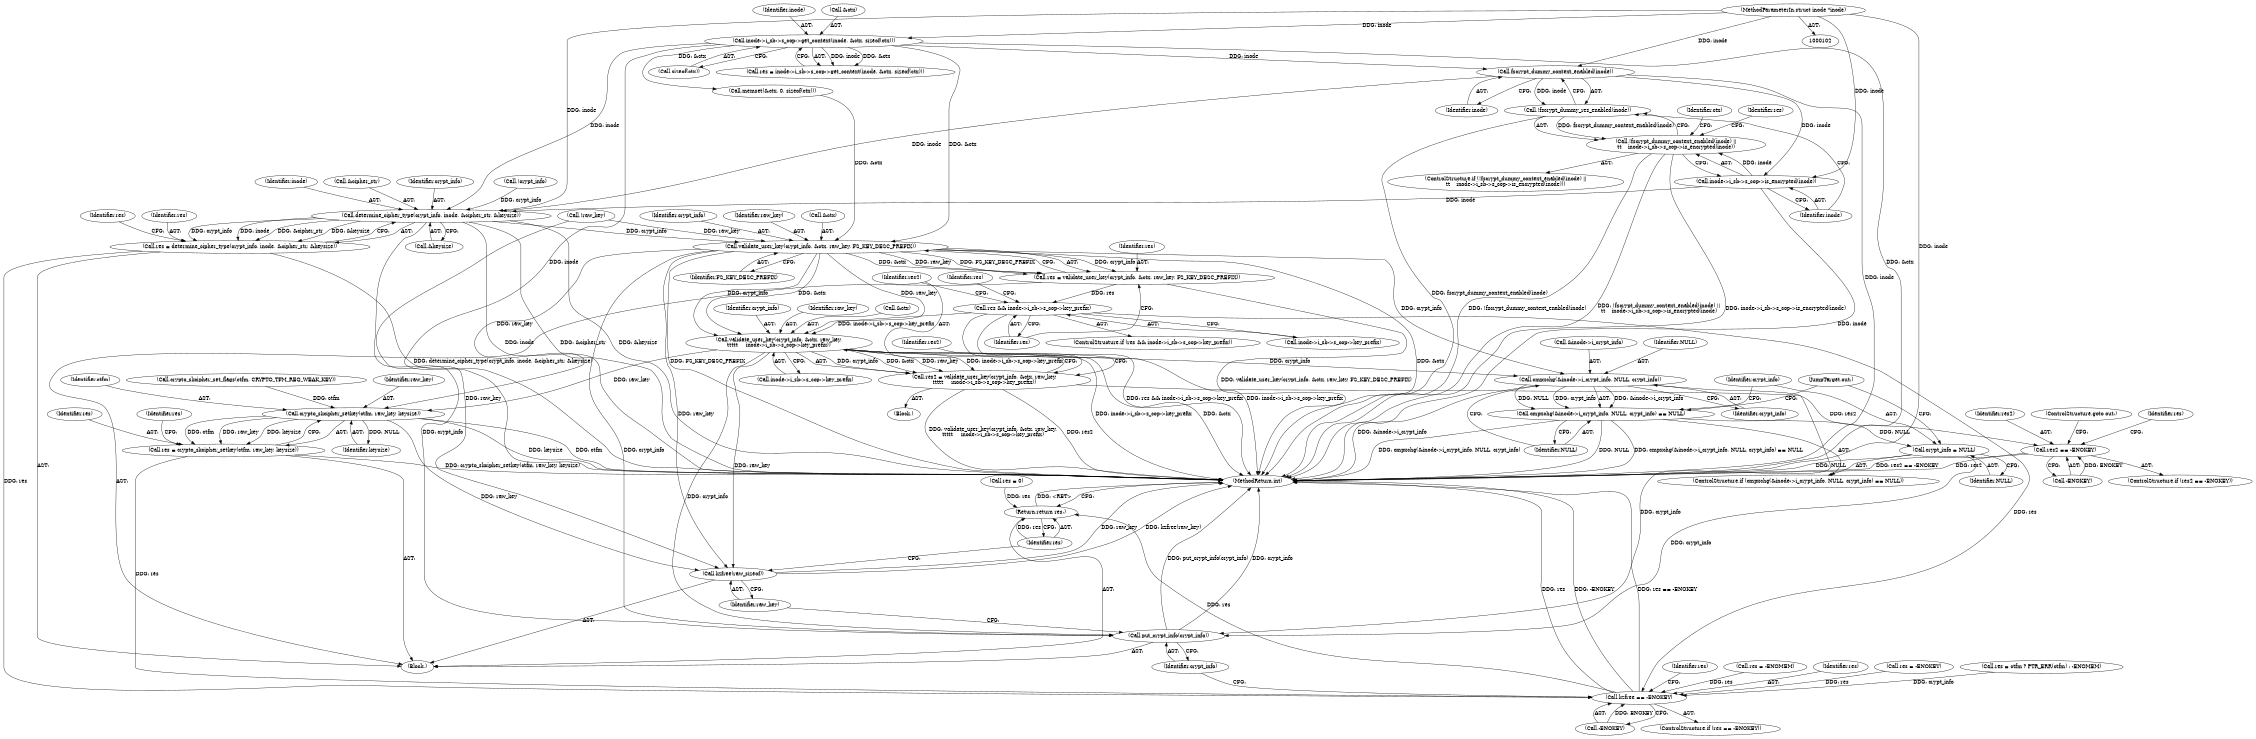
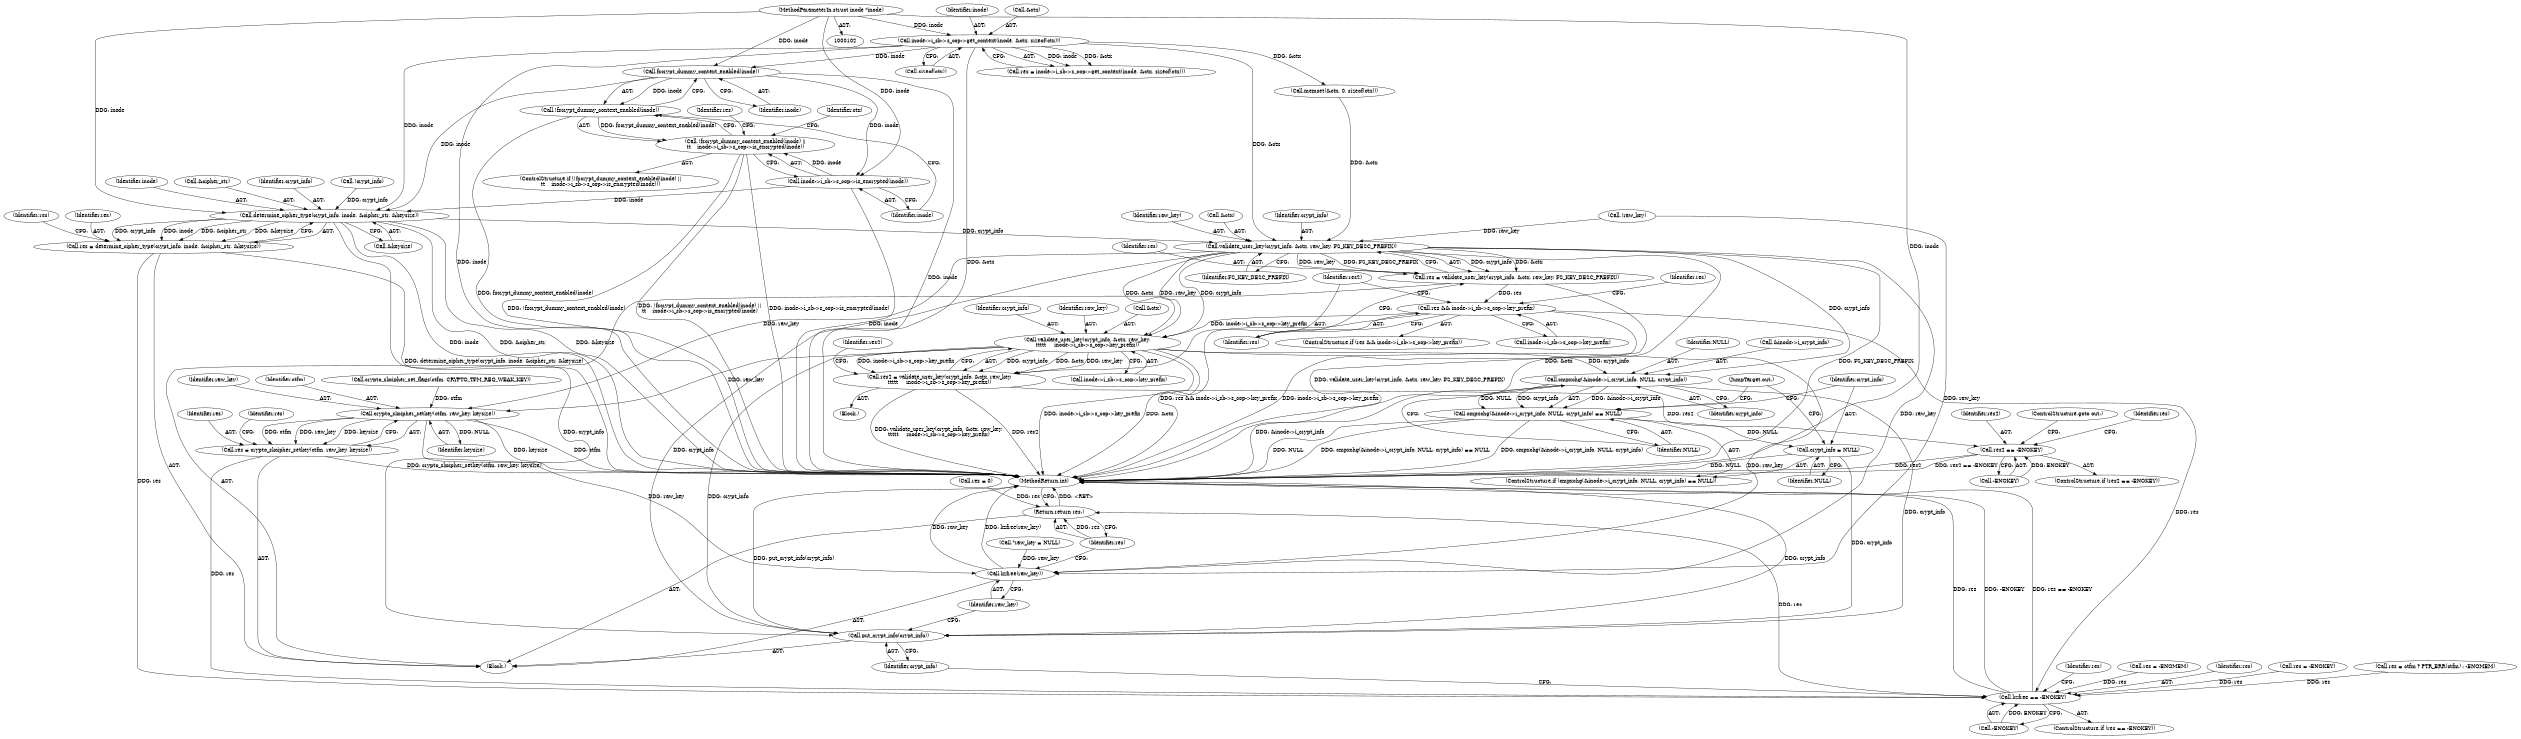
(1578, 111) -> (600, 111)
none -> (1030, 543)
(733, 574) -> (1015, 574)
(1934, 682) -> (2319, 682)
